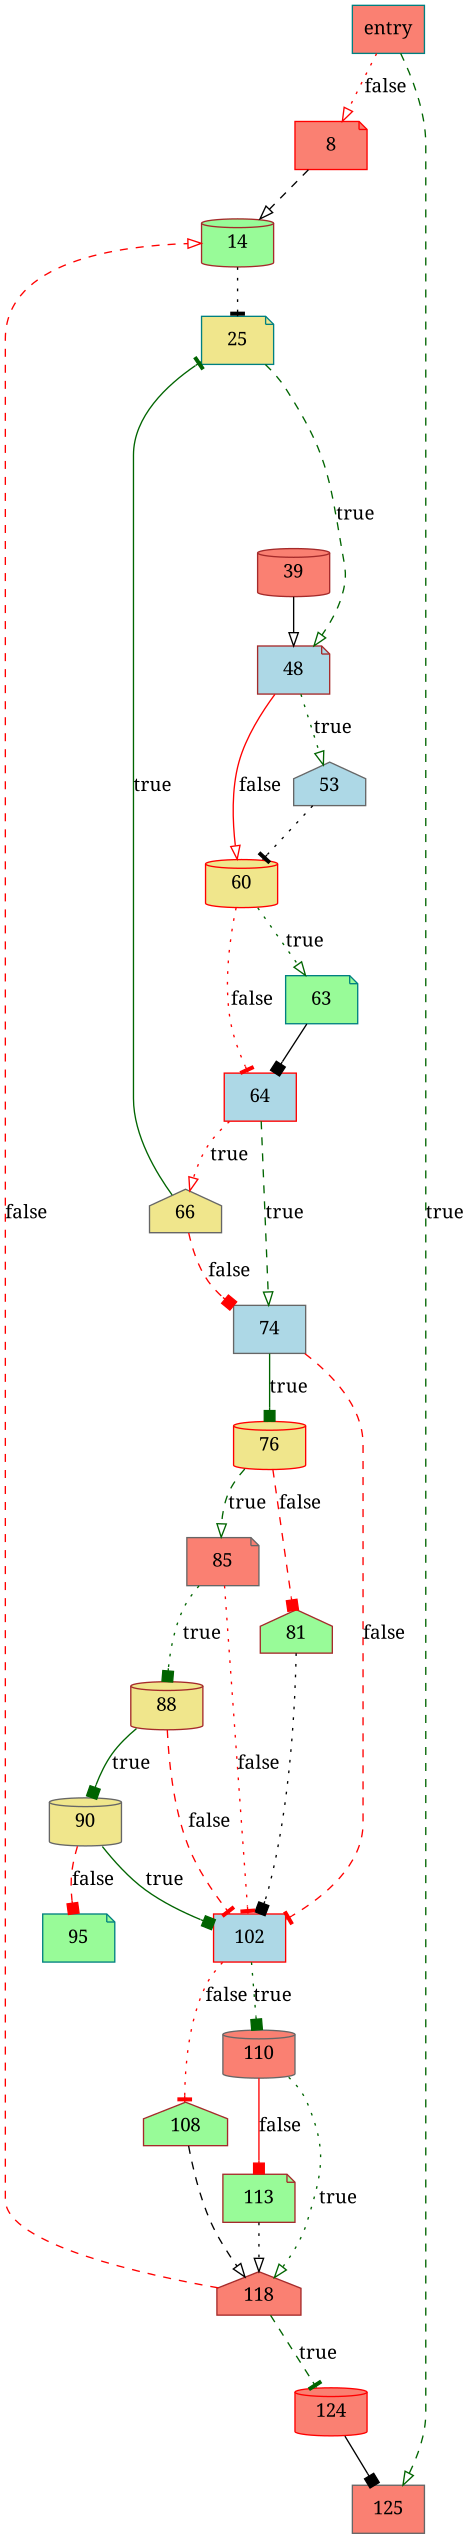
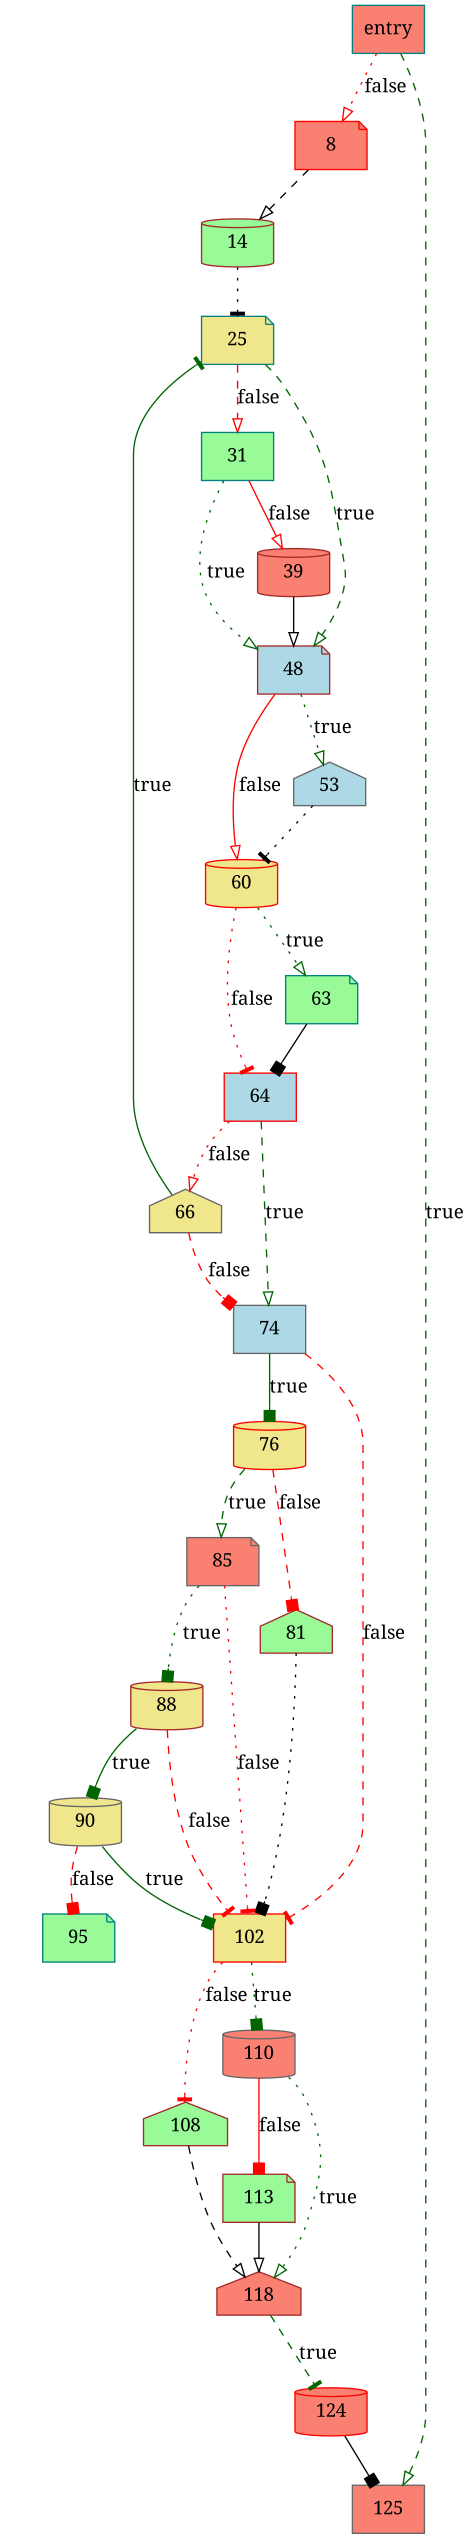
none -> (238, 456)
(230, 1155) -> (230, 1155)
(5, 1276) -> none
(250, 1938) -> (250, 1938)
(259, 2240) -> (259, 2240)
